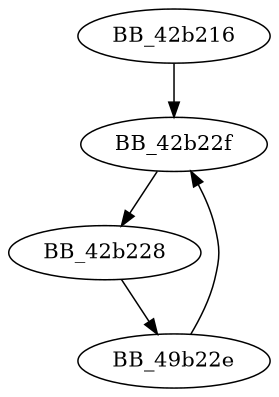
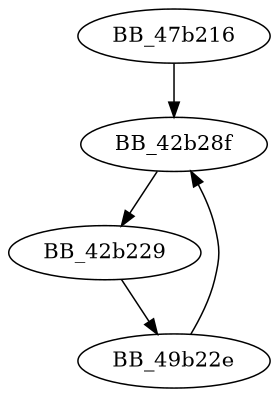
(174, 36) -> (174, 36)
(174, 144) -> (174, 144)
(105, 253) -> (105, 253)
